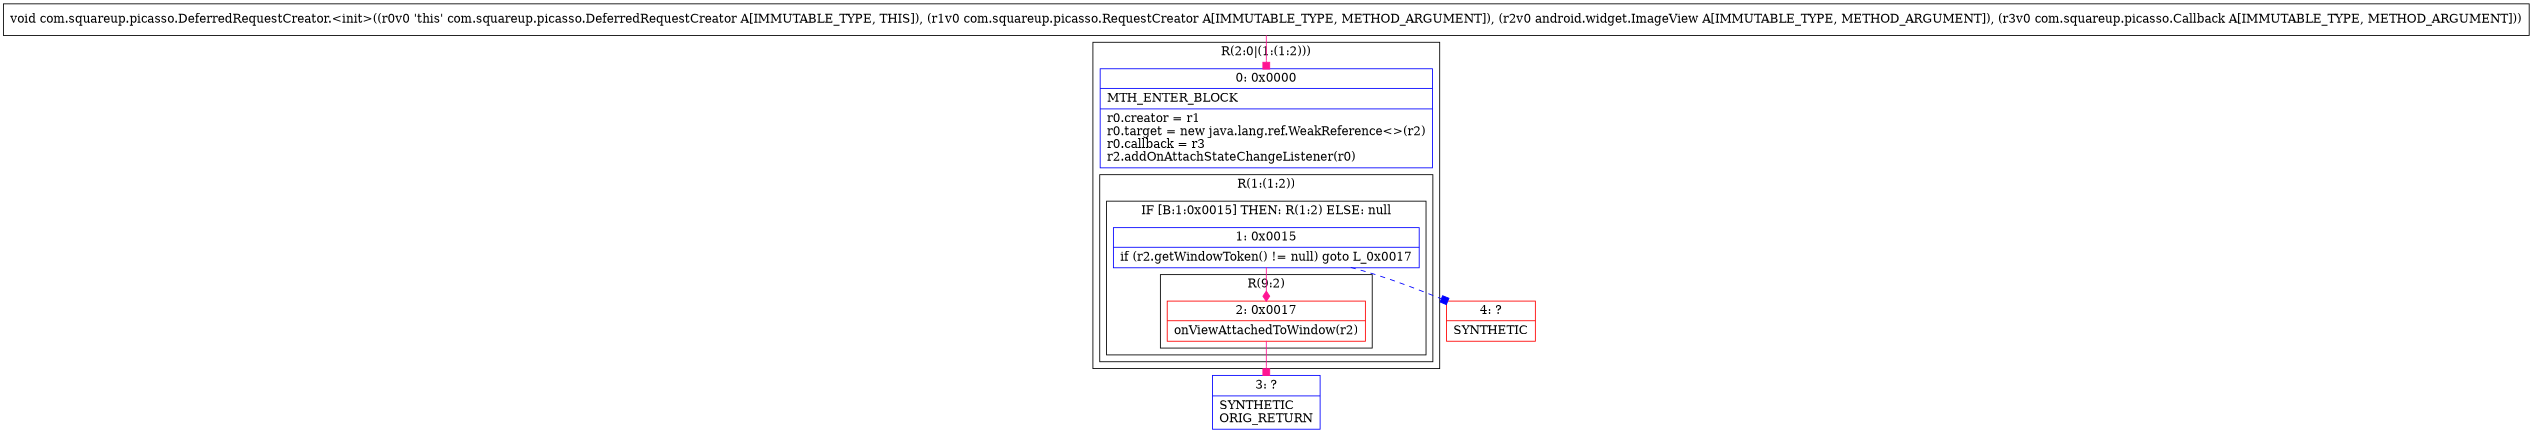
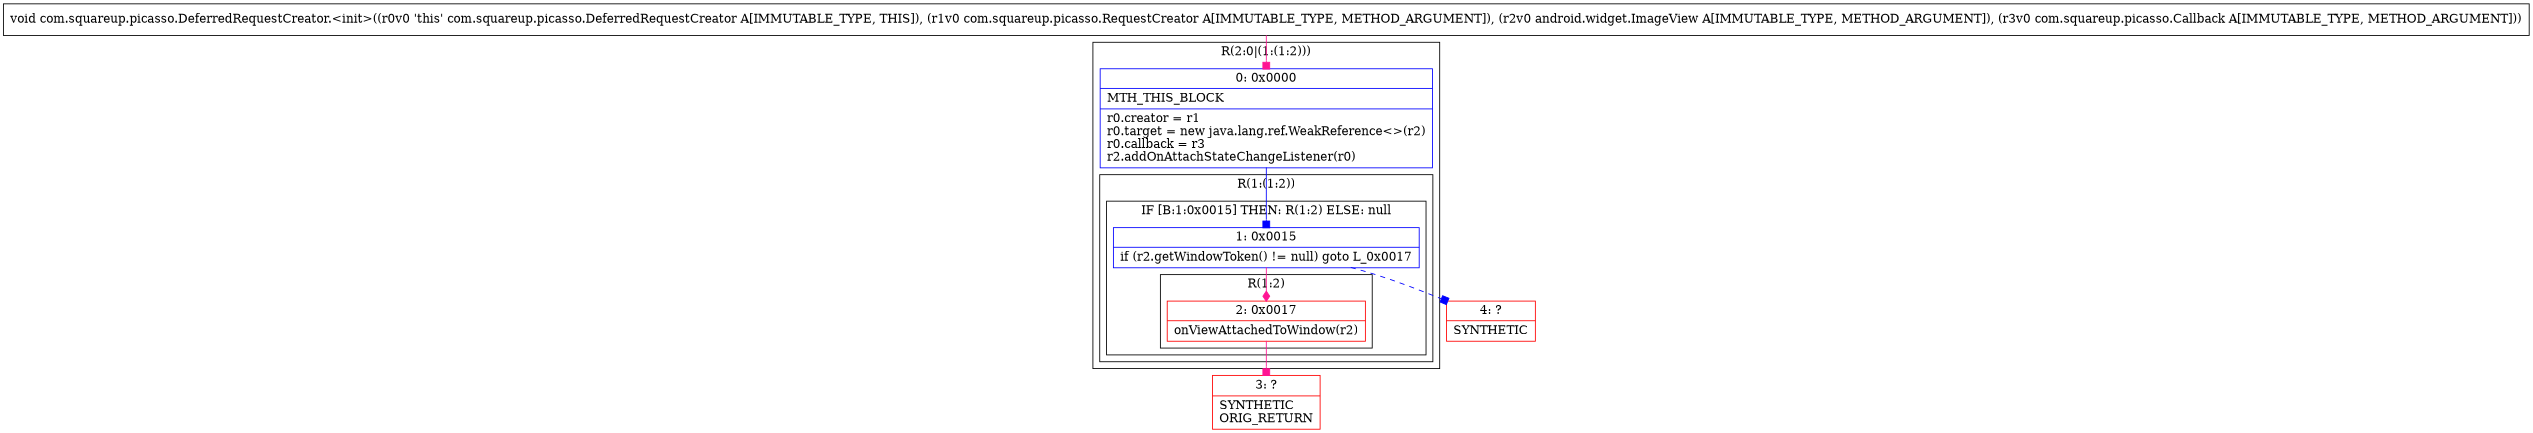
(1173, 98) -> (1166, 98)
none -> (1266, 193)
(1266, 284) -> (1266, 284)
(1266, 402) -> (1266, 402)
